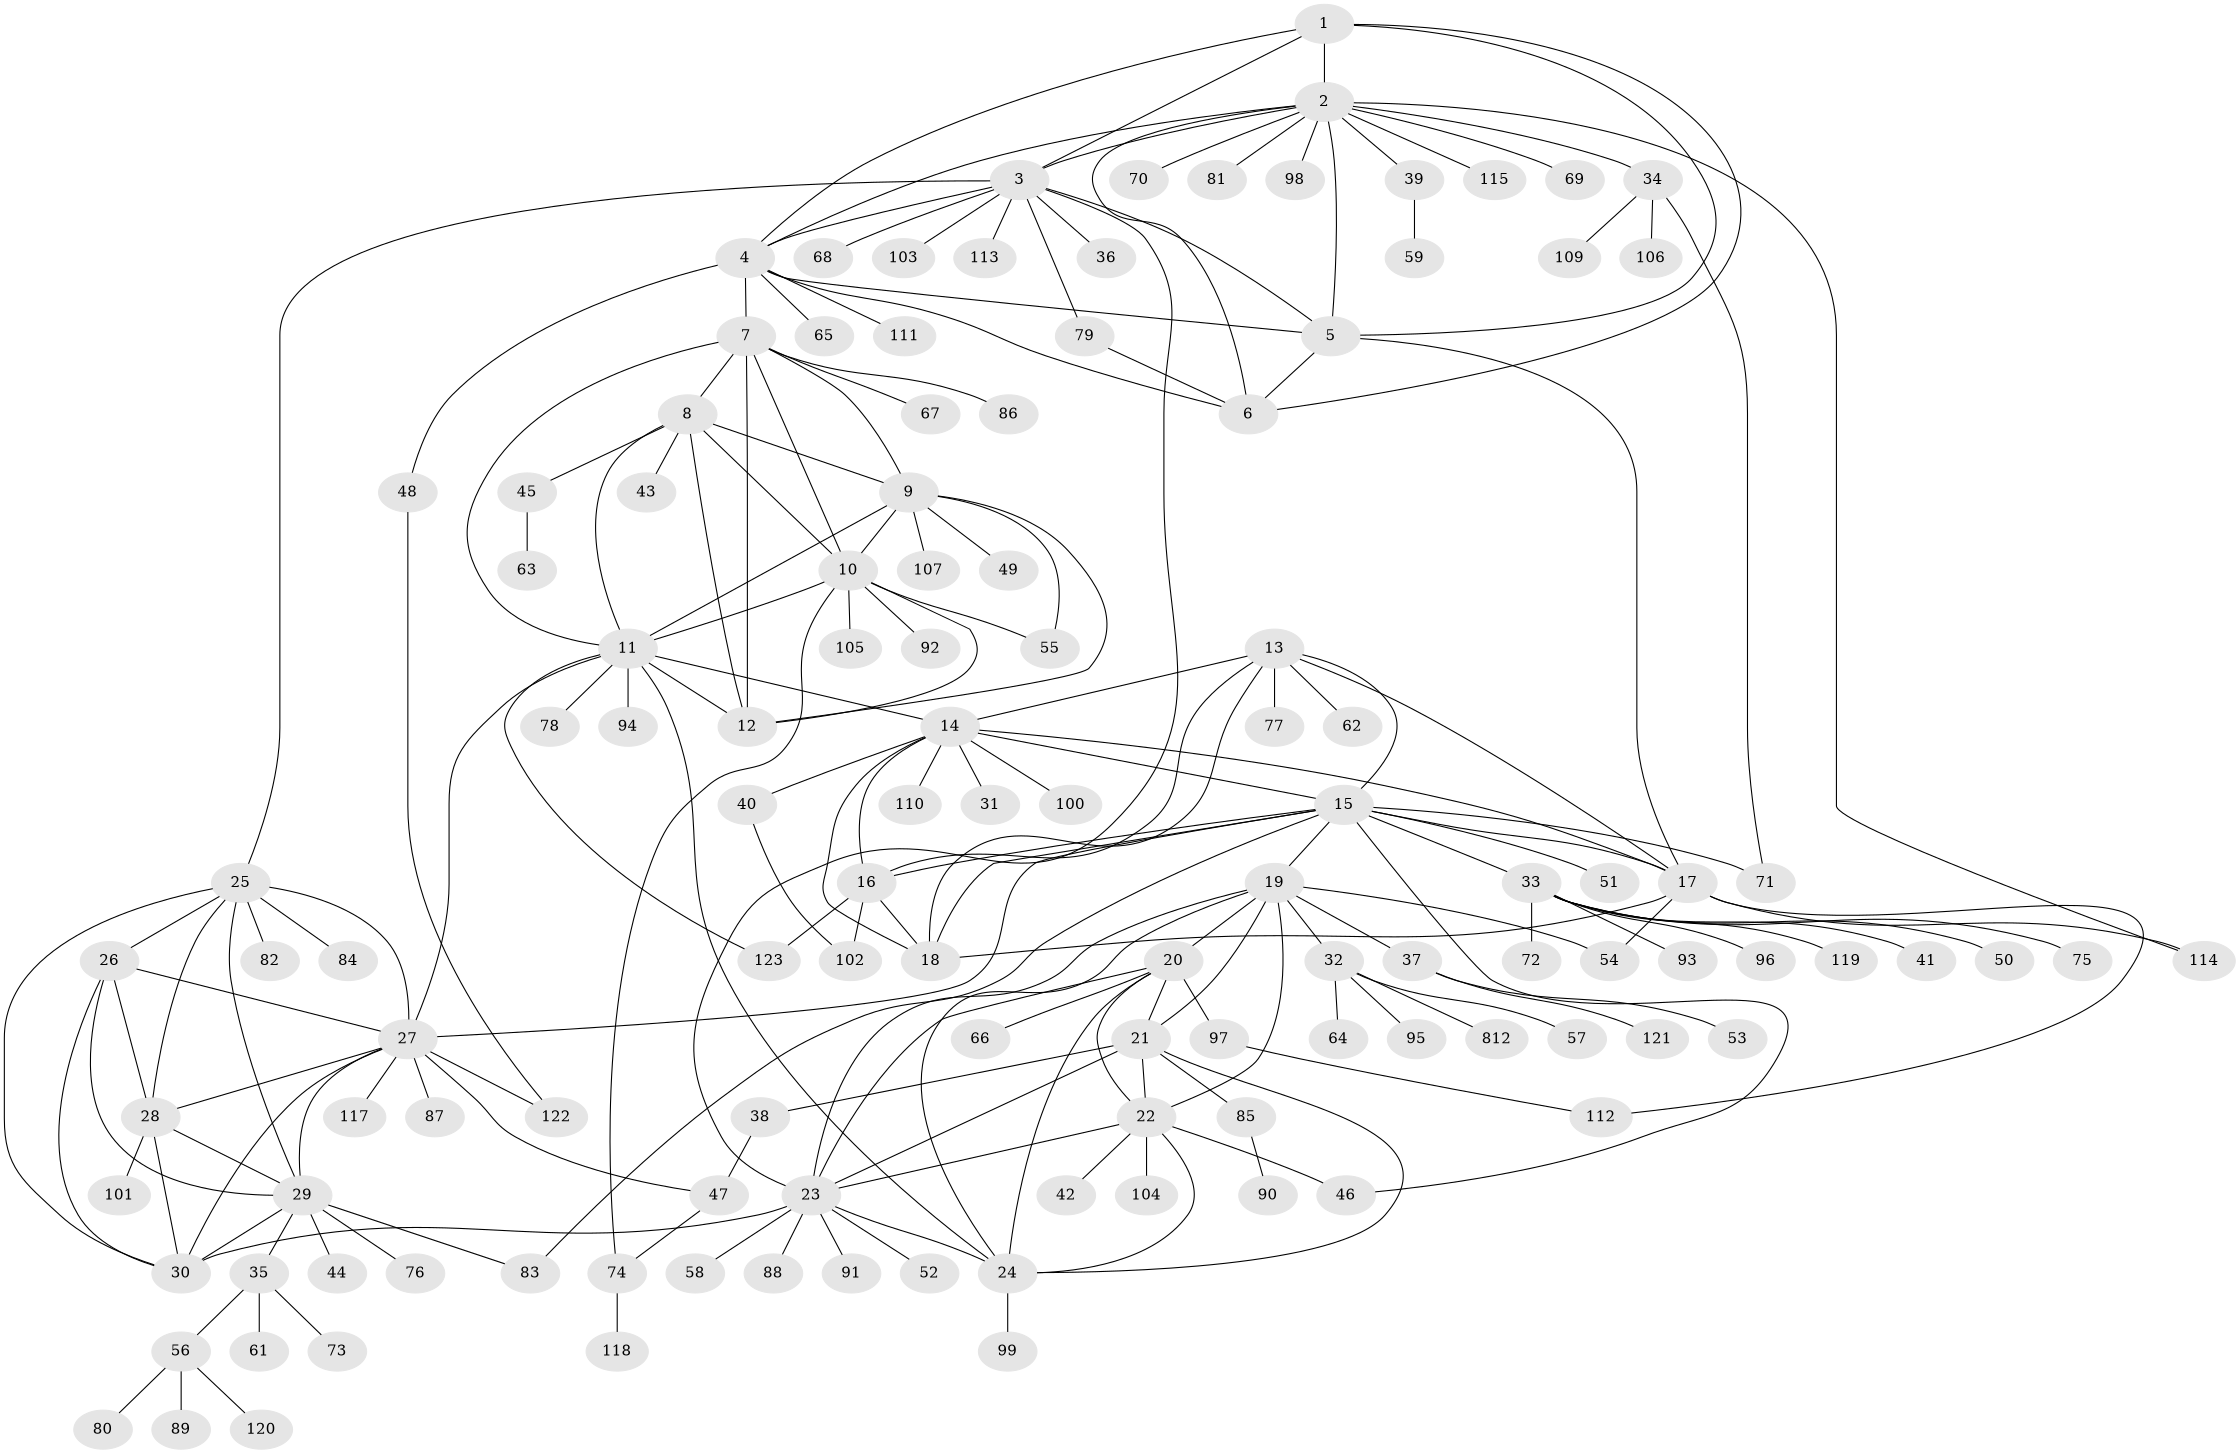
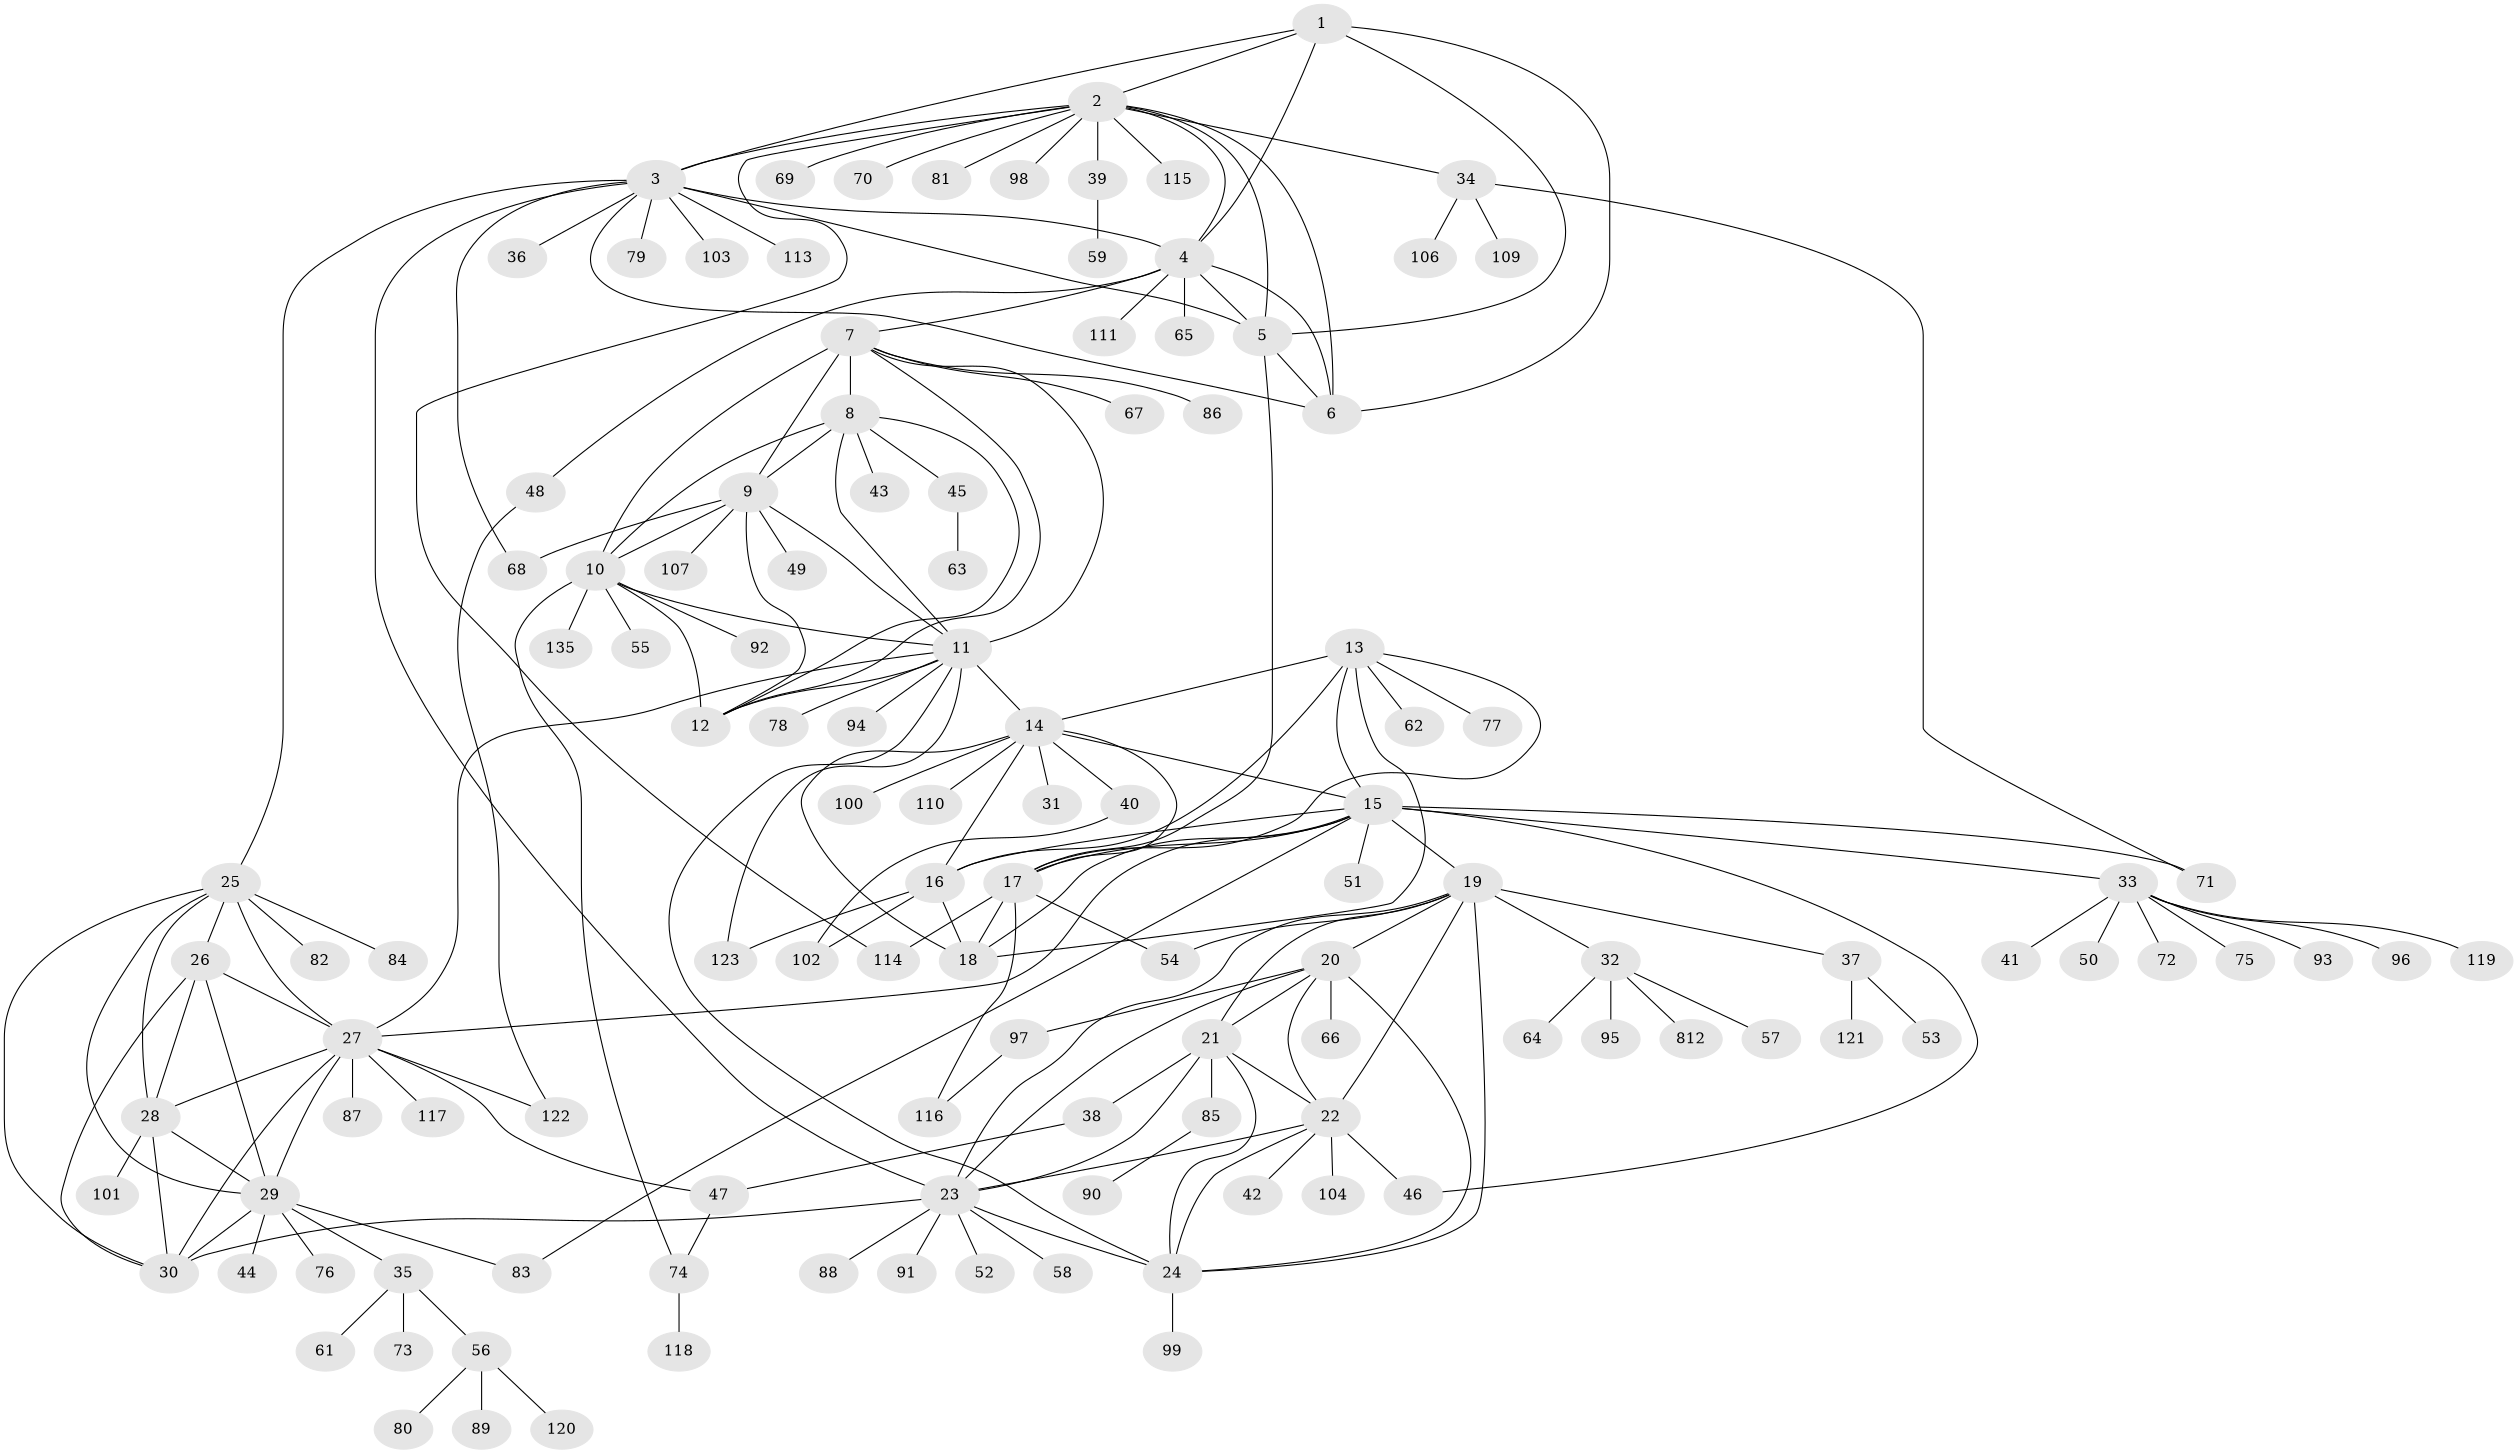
(1172, 378) -> (902, 319)
(1032, 534) -> (630, 526)
(850, 649) -> (561, 649)
(1601, 1117) -> (930, 1117)
